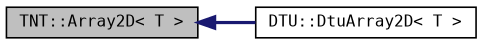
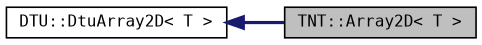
(235, 23) -> (264, 23)
